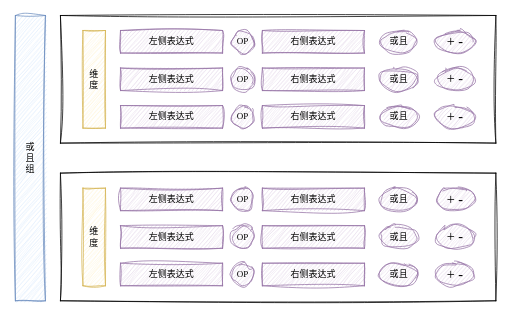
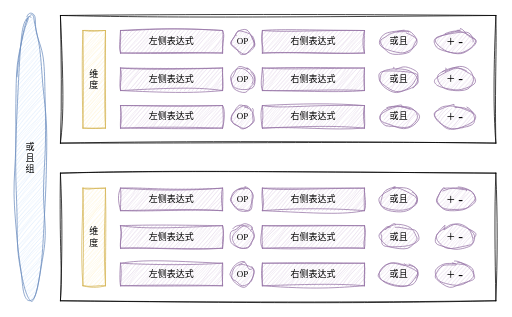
(30, 158) -> (30, 158)
